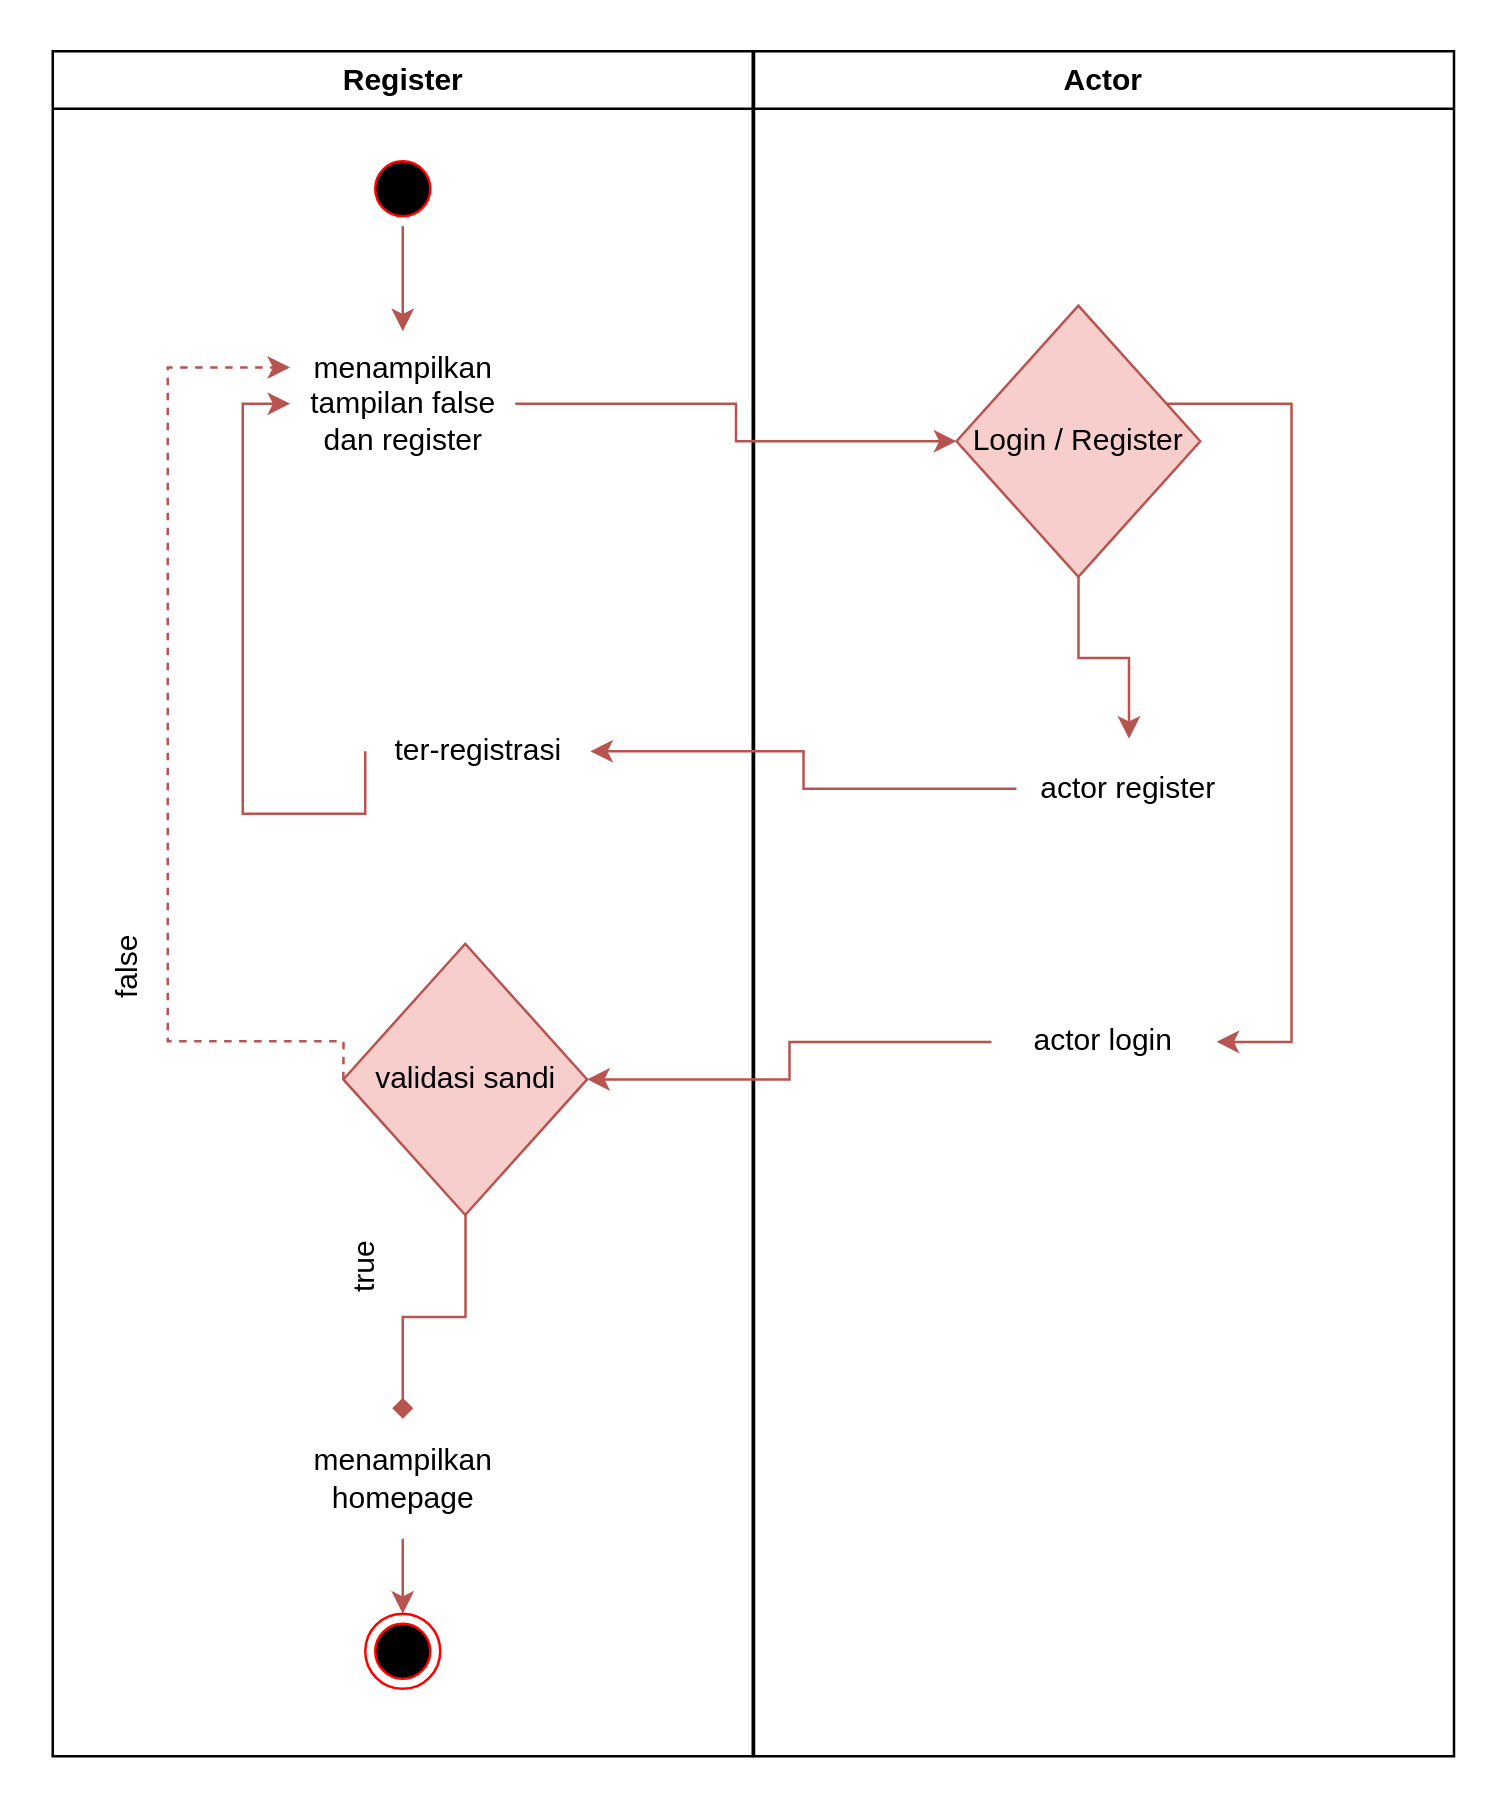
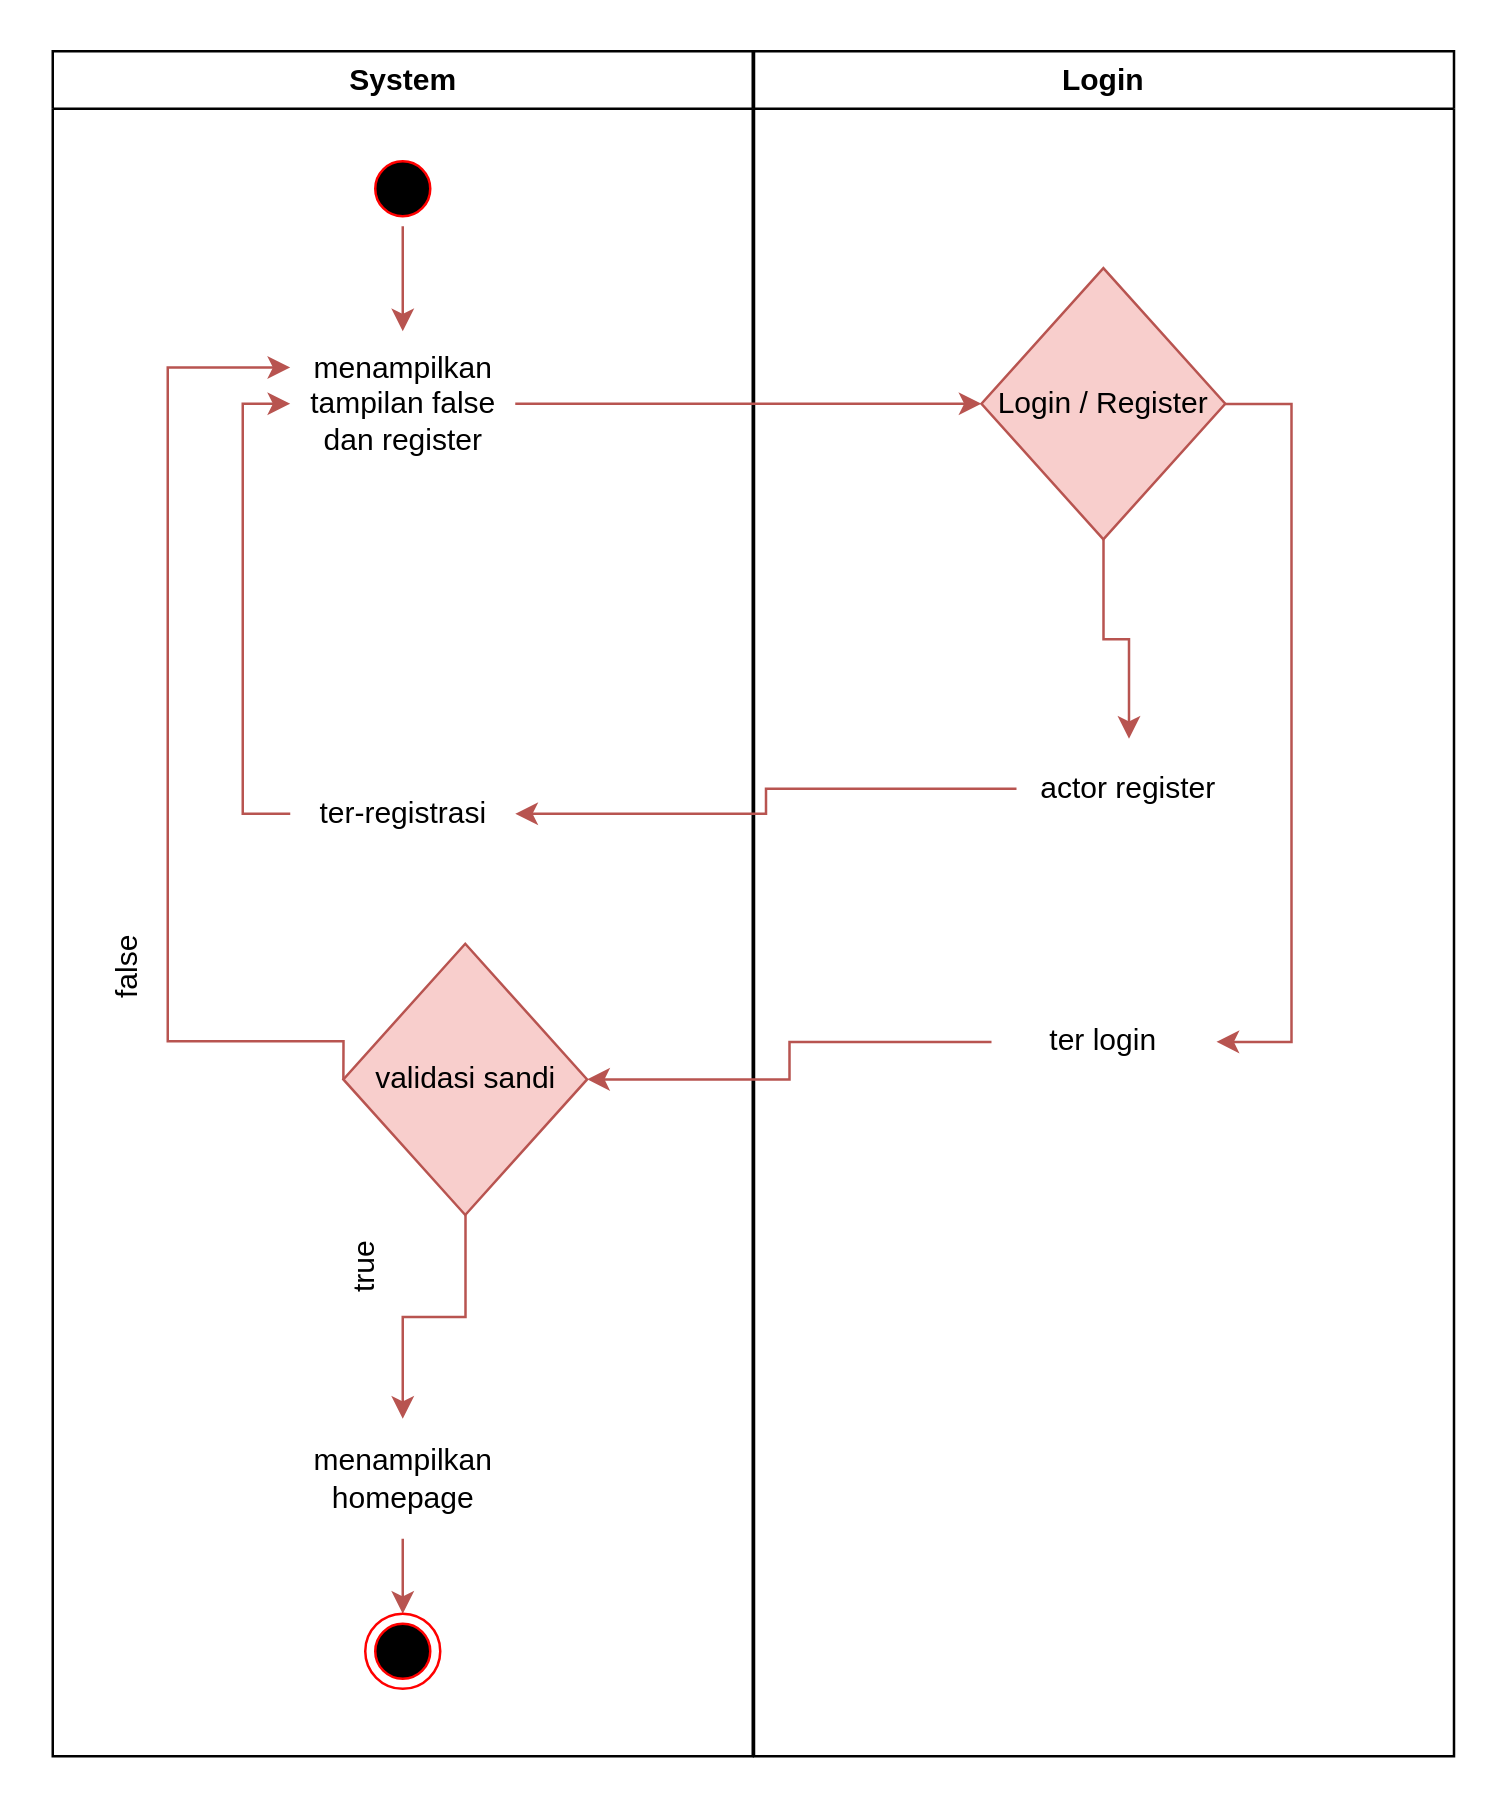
(404, 81) -> (404, 81)
(1104, 81) -> (1104, 81)
(1078, 441) -> (1103, 404)
(478, 751) -> (403, 814)
(168, 758) -> (168, 758)
(1104, 1041) -> (1104, 1041)
(403, 1398) -> (403, 1399)
